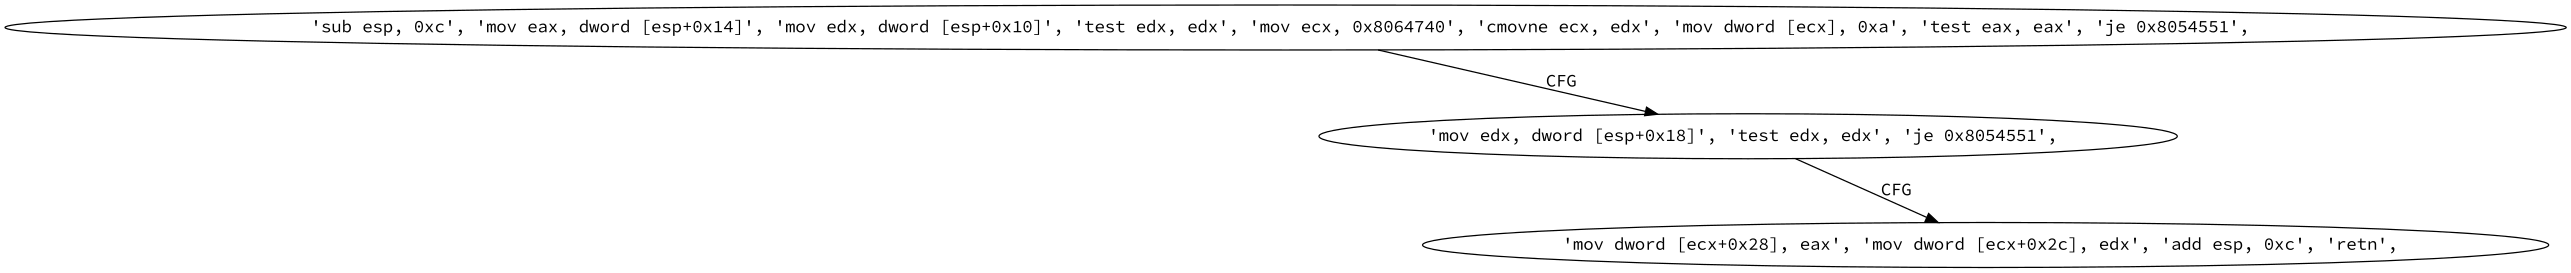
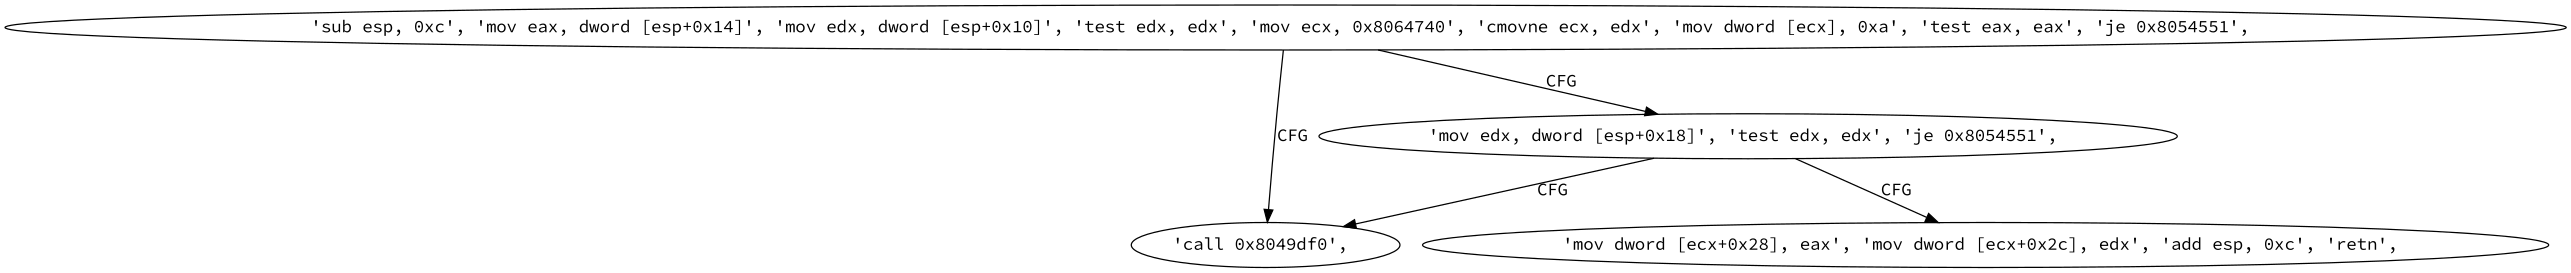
none -> (1266, 245)
